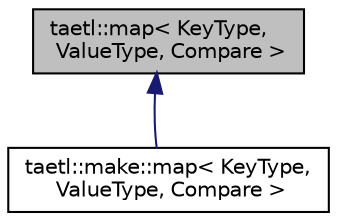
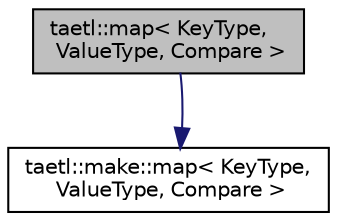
(155, 121) -> (182, 100)
